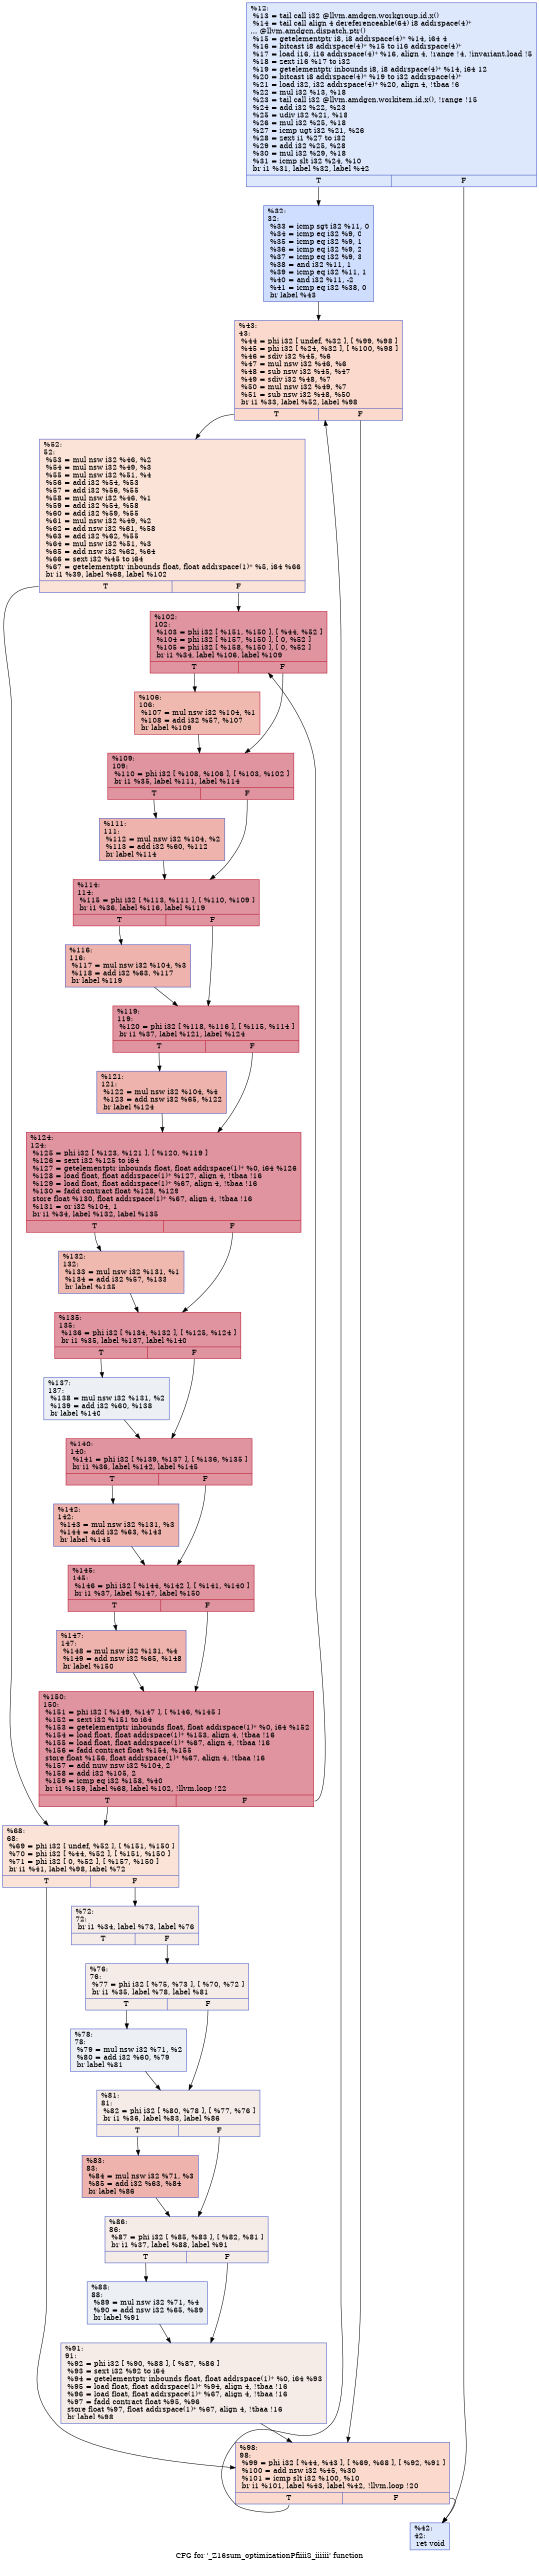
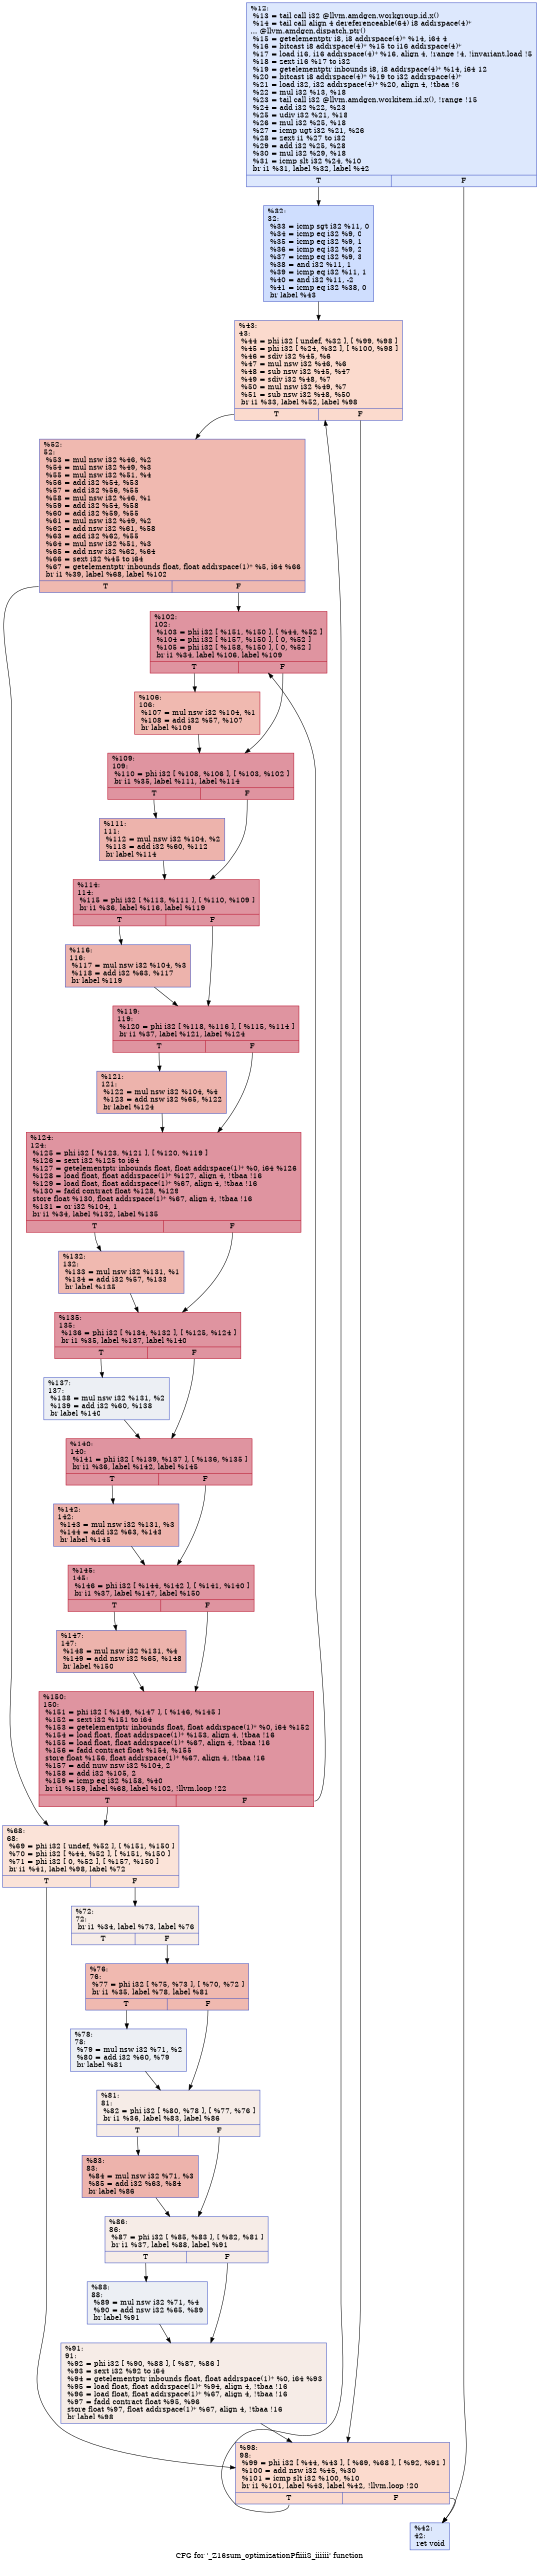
(172, 516) -> (172, 516)
(167, 1987) -> (167, 1987)
